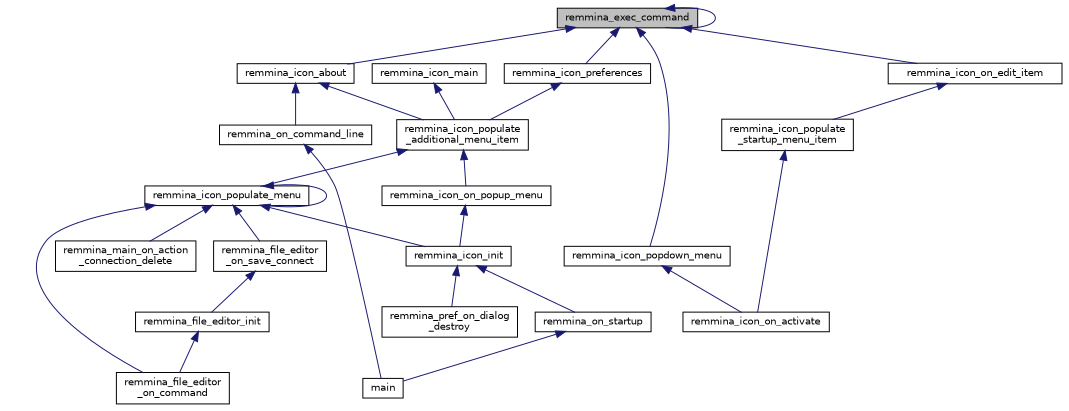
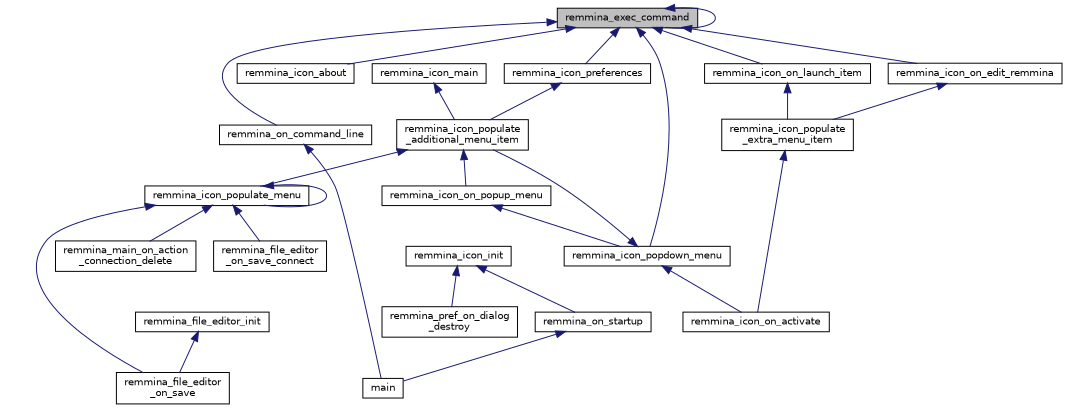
none -> (788, 74)
(975, 74) -> (975, 74)
(376, 103) -> (565, 190)
(296, 109) -> (341, 38)
(788, 135) -> (788, 135)
(340, 225) -> none
(462, 231) -> (562, 227)
(230, 295) -> none
(173, 388) -> (173, 388)
